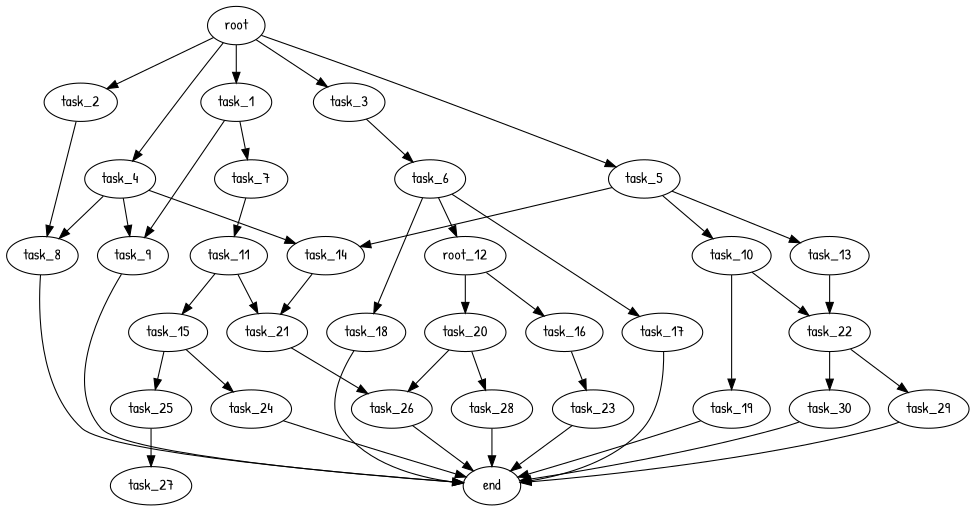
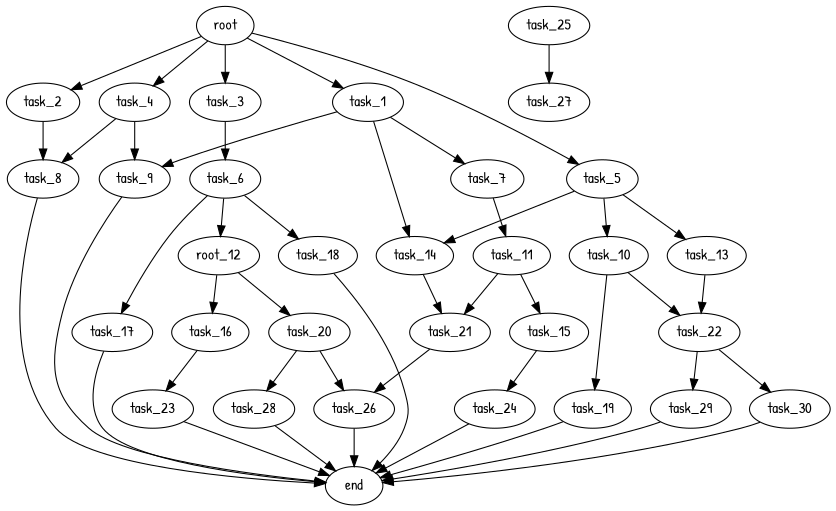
(217, 215) -> (390, 174)
(161, 365) -> none
